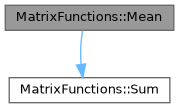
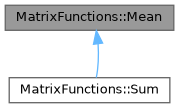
(81, 47) -> (98, 61)
